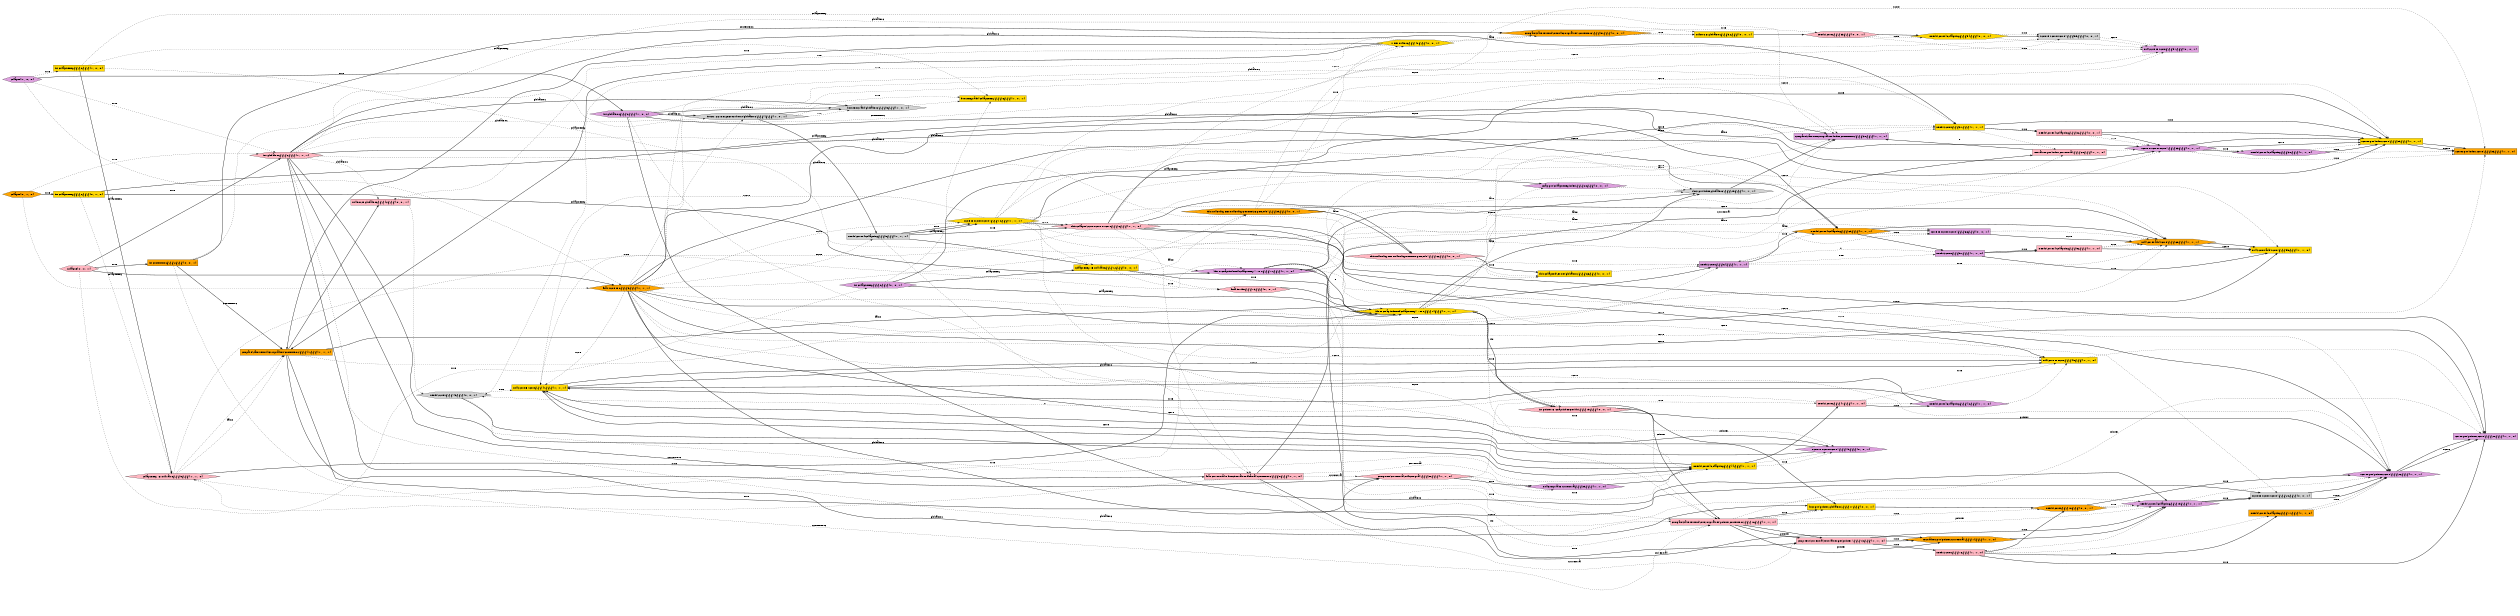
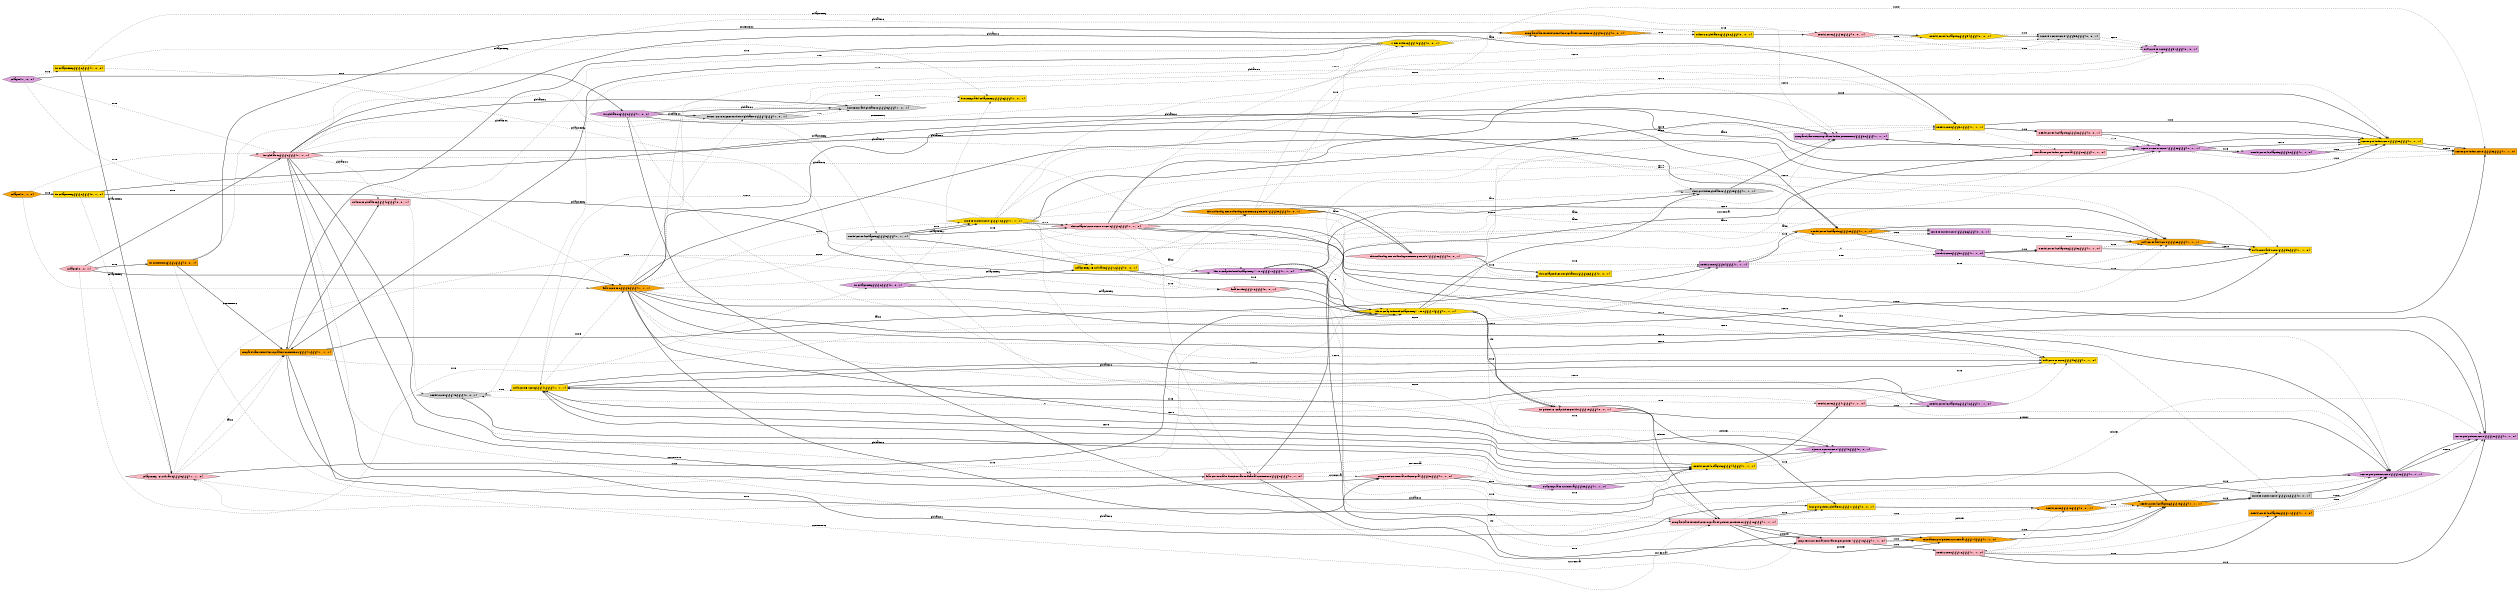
(2120, 150) -> (2120, 150)
(831, 161) -> (831, 161)
(1575, 186) -> none
(1841, 316) -> (1841, 316)
(1610, 336) -> (1610, 336)
(593, 344) -> (580, 340)
(2304, 350) -> (2406, 494)
(2171, 504) -> (2171, 504)
(2026, 537) -> (2026, 537)
